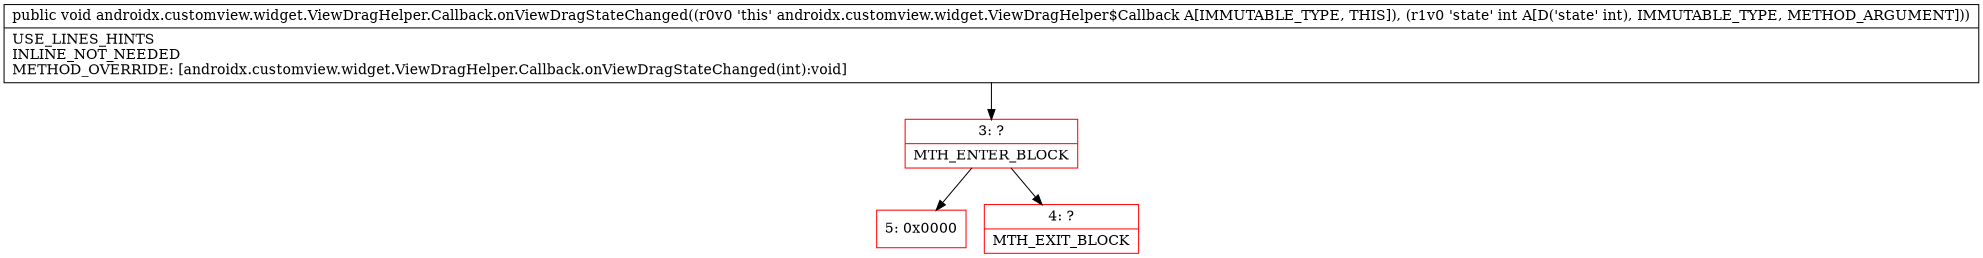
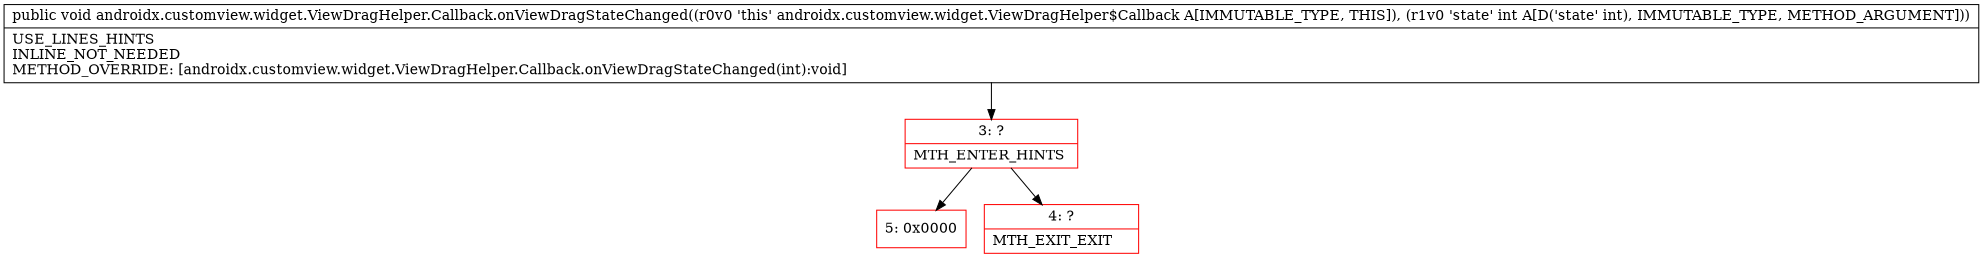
(991, 155) -> (989, 155)
(1061, 241) -> (1052, 241)
